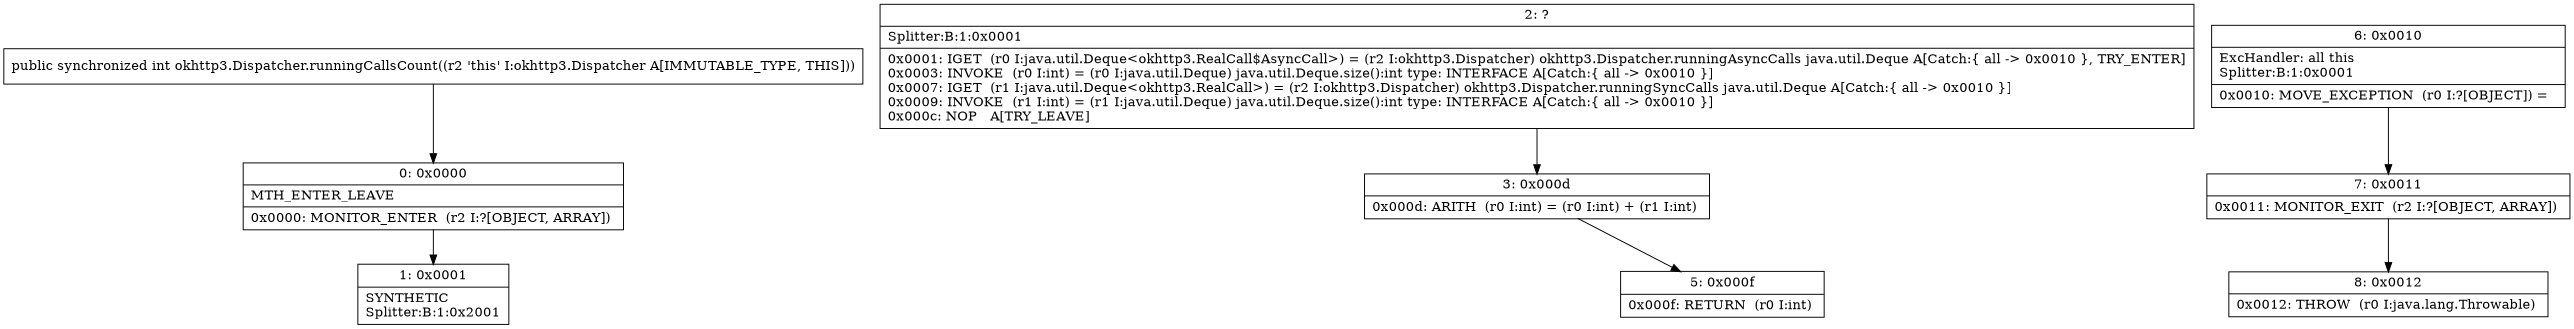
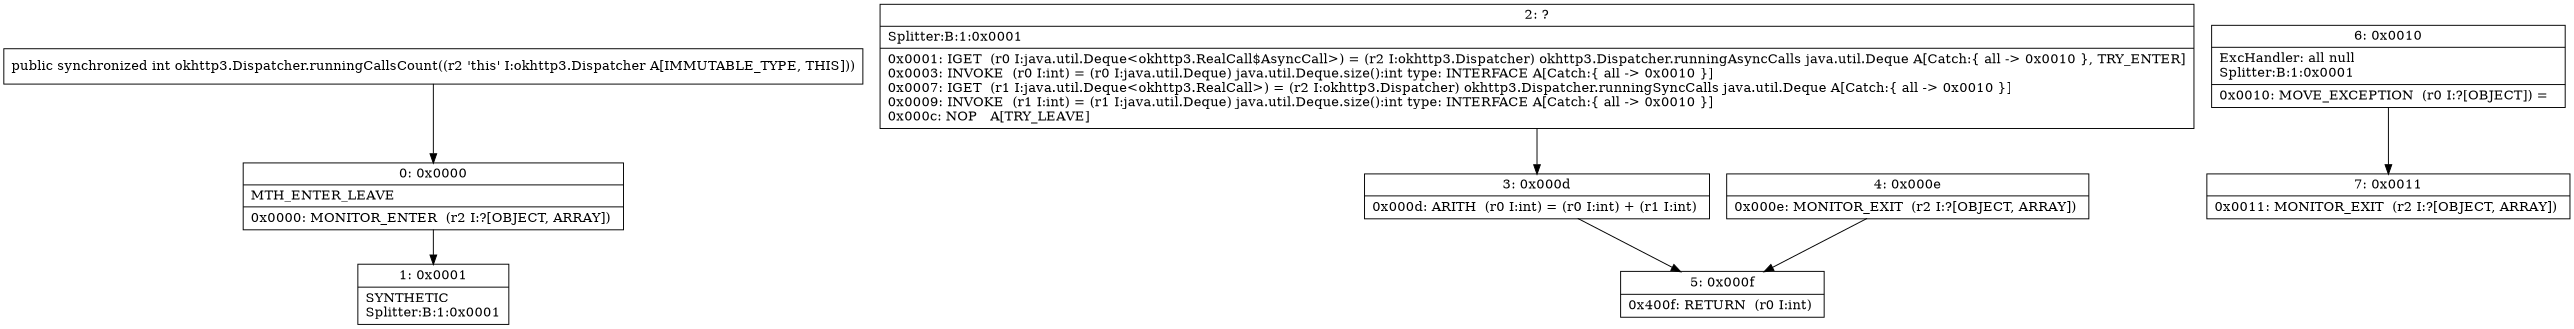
(2287, 58) -> (2287, 58)
none -> (1908, 196)
(2388, 294) -> none
(1722, 305) -> (1722, 305)
(433, 312) -> (433, 312)
